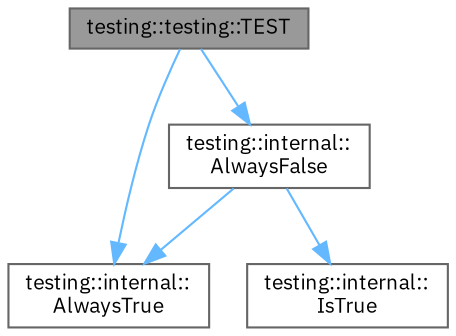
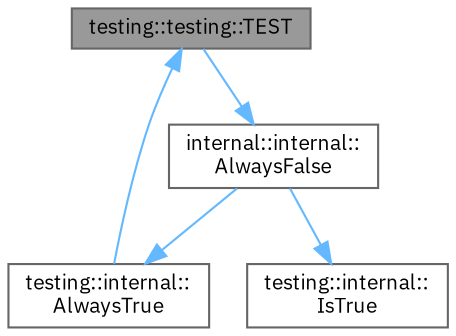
(143, 144) -> (137, 164)
(269, 156) -> (274, 156)
